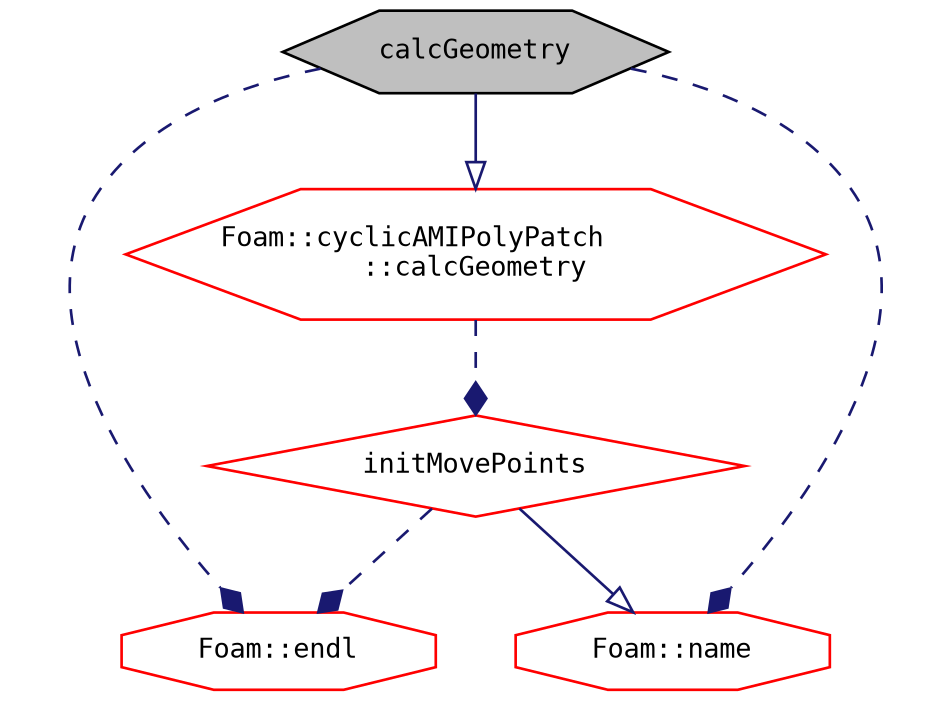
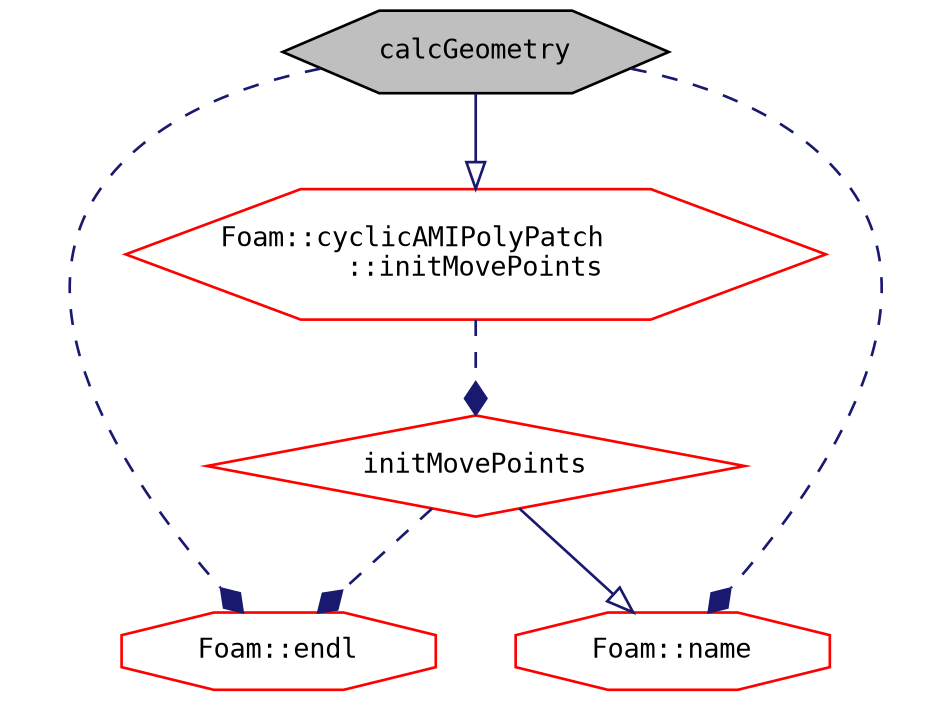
(476, 254) -> (476, 254)
